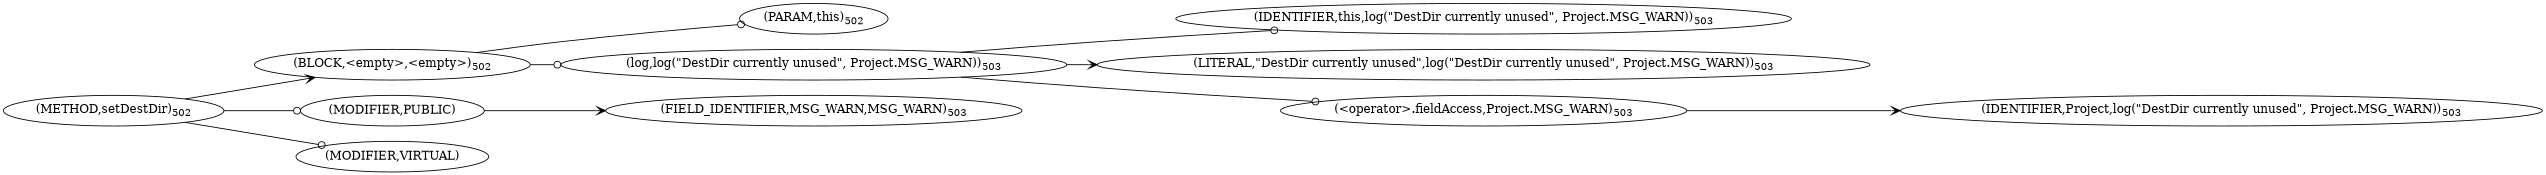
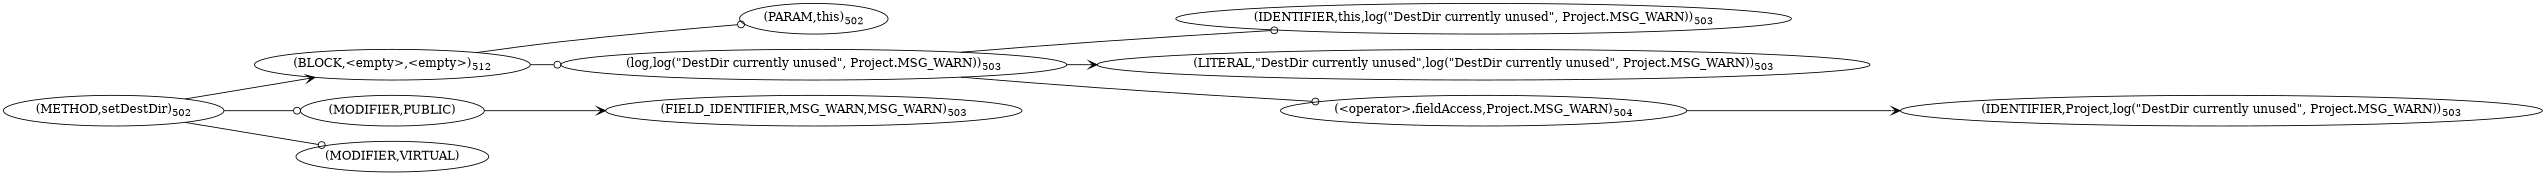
(482, 63) -> (482, 63)
(1623, 109) -> (1623, 109)
